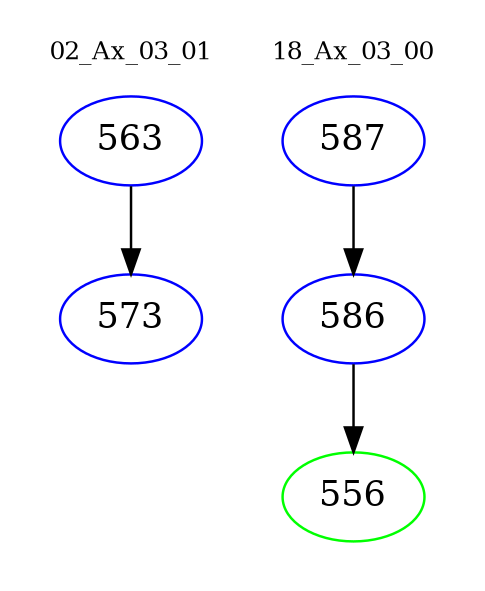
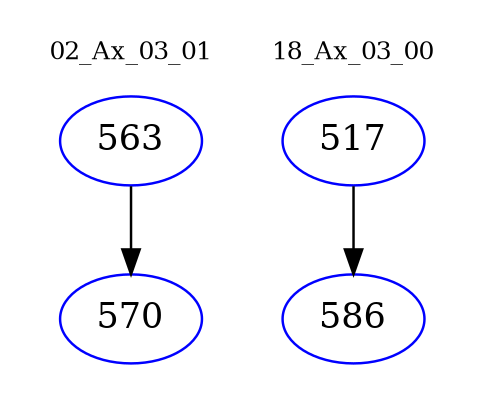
(354, 141) -> (354, 141)
(131, 319) -> (131, 319)
(354, 497) -> none
